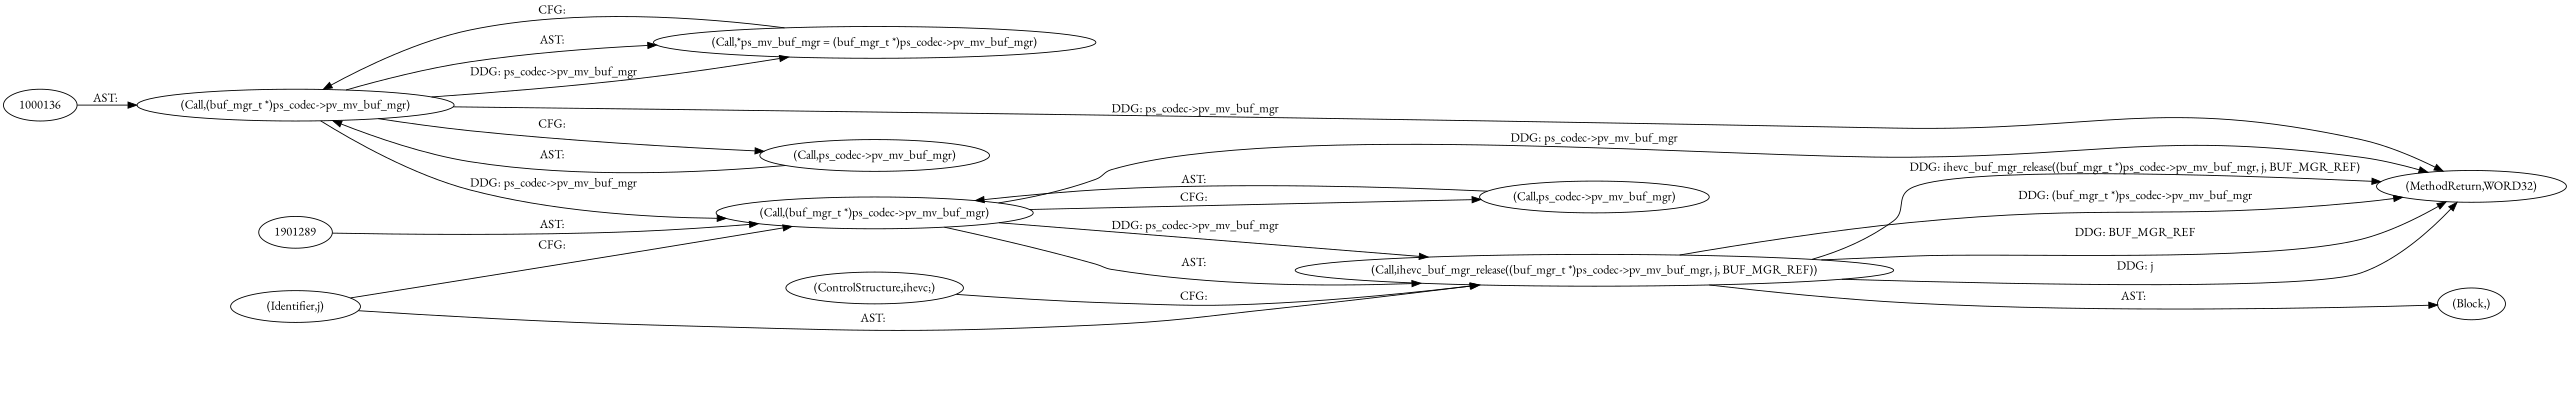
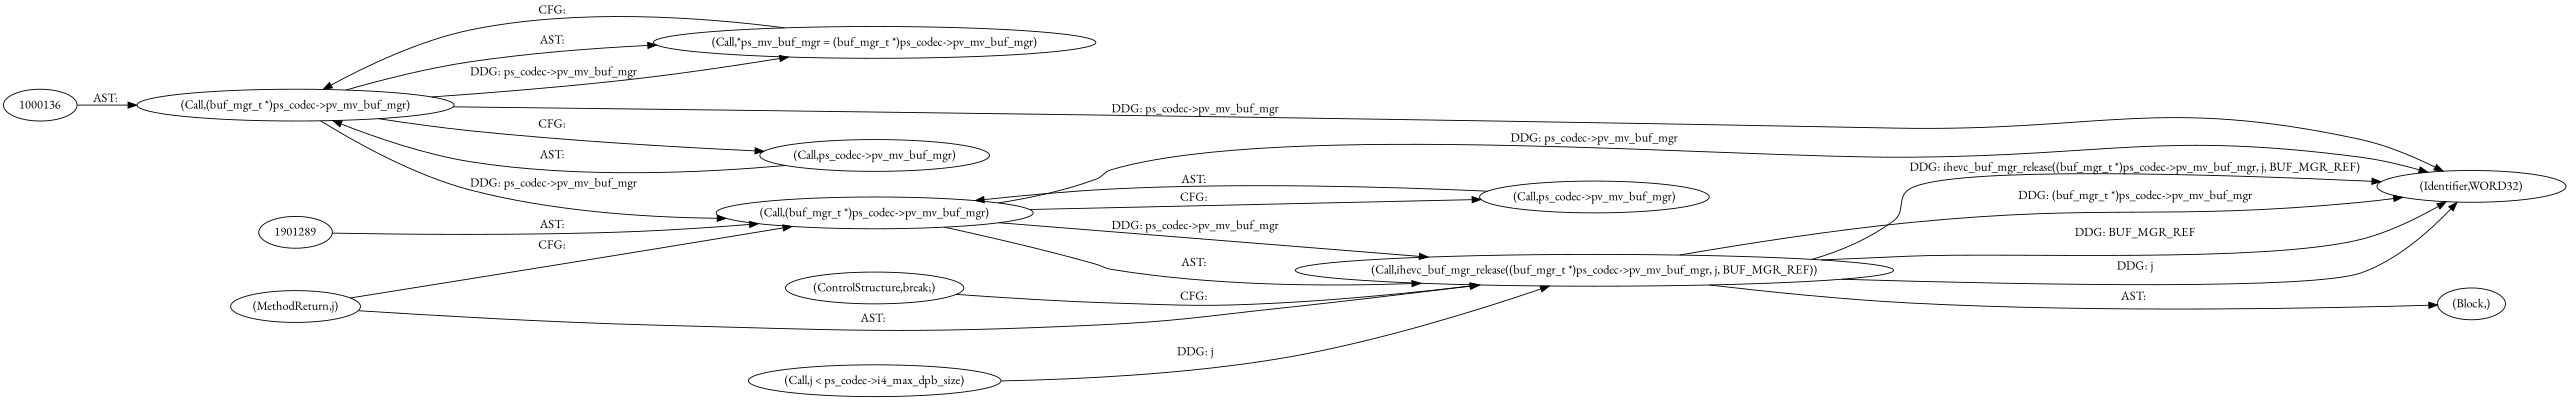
(2471, 186) -> (2471, 186)
(875, 288) -> (875, 288)
(296, 307) -> (296, 307)
none -> (875, 381)
